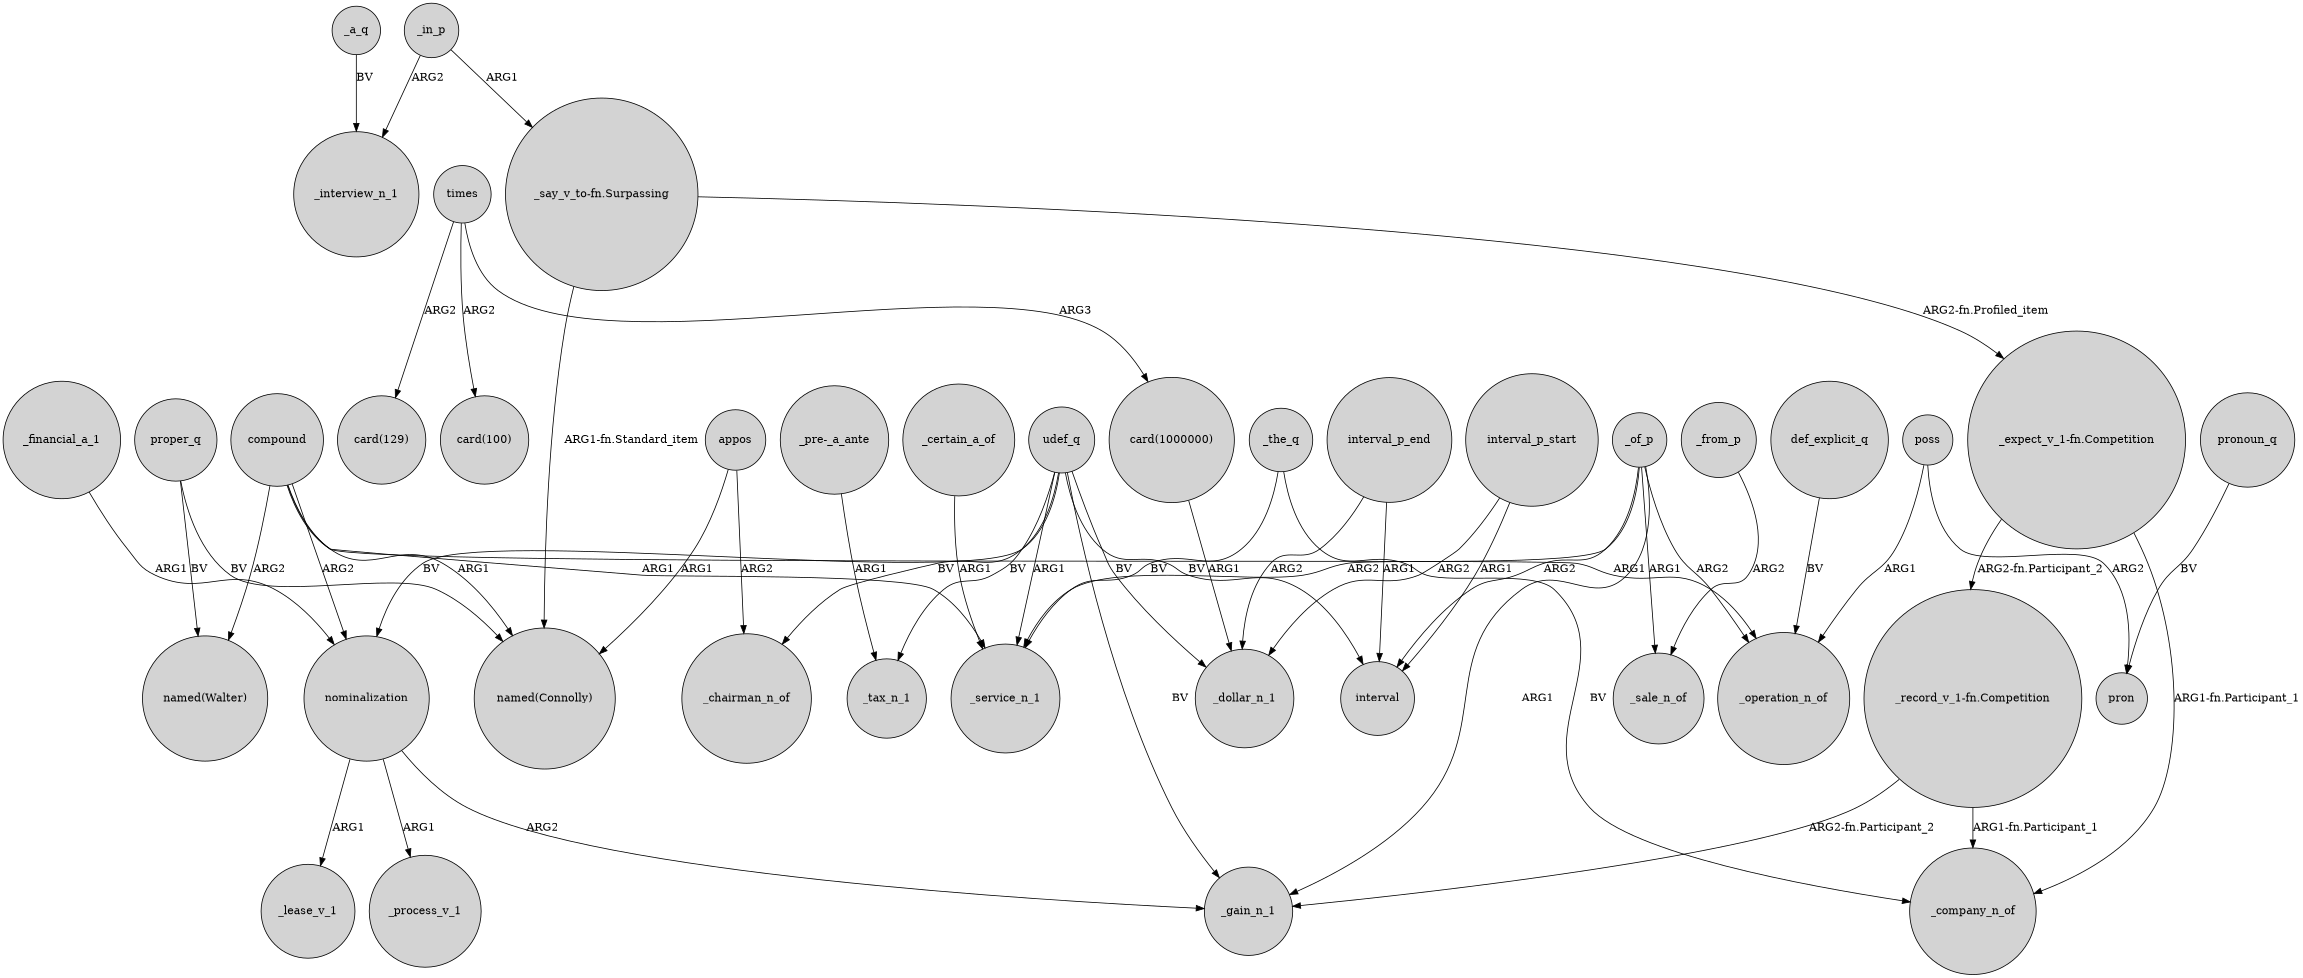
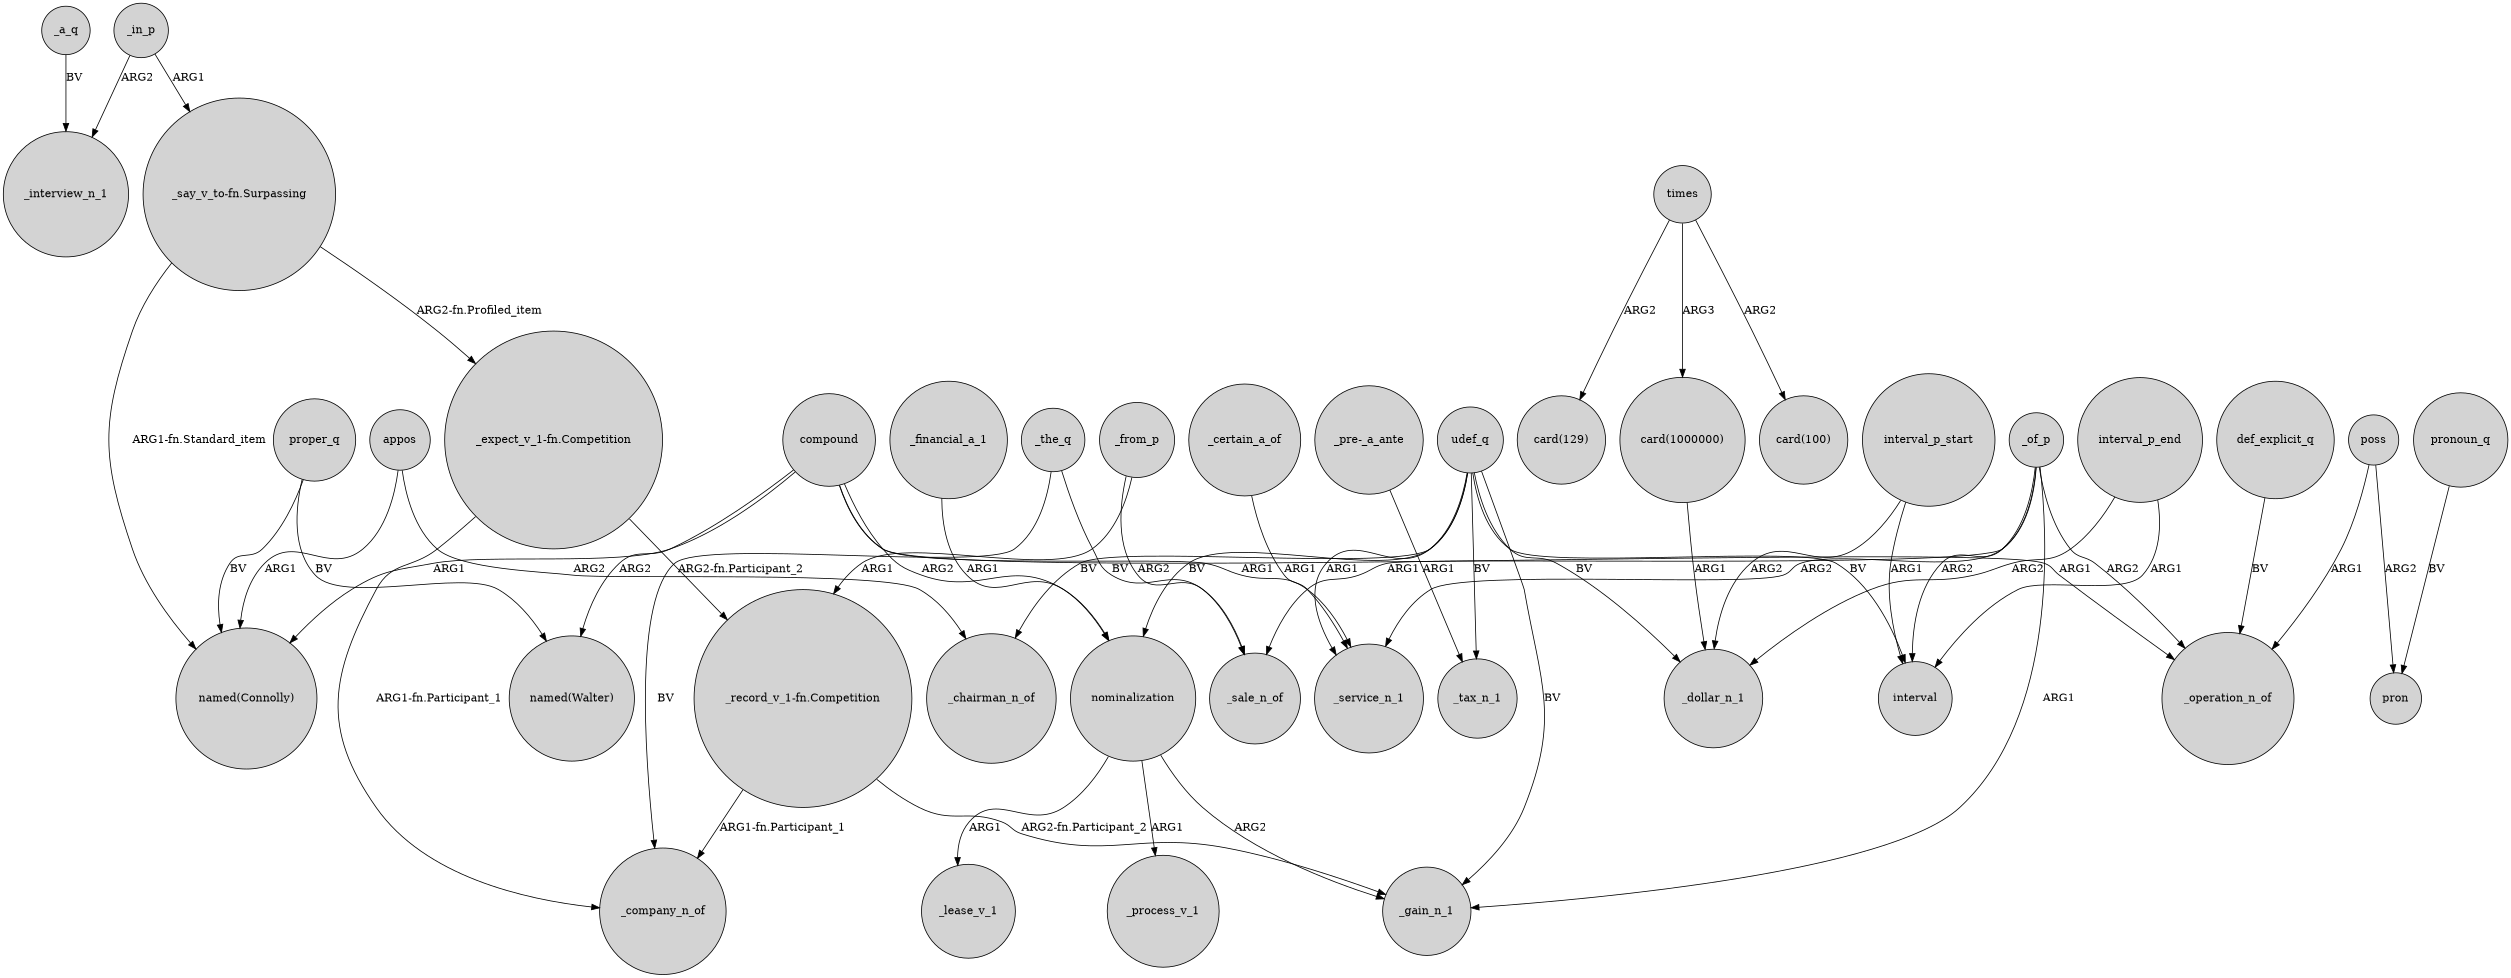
none -> (1080, 554)
(1142, 569) -> (1134, 583)
